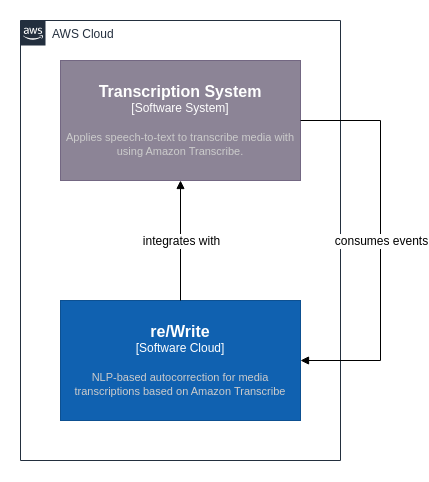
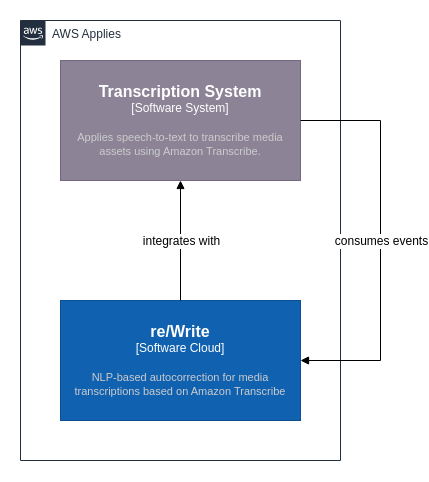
(80, 35) -> (85, 35)
(181, 121) -> (181, 121)
